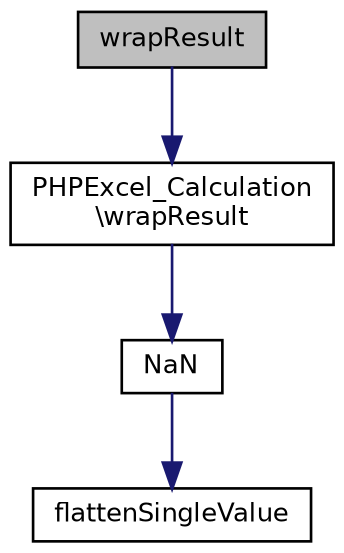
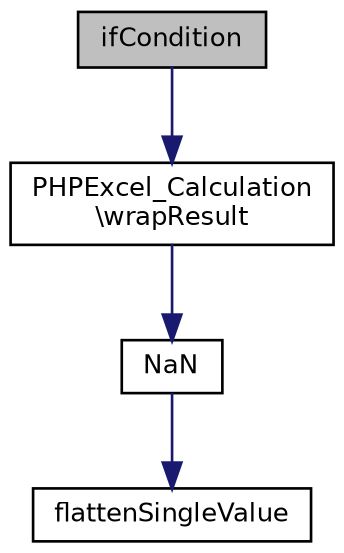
(172, 40) -> (172, 40)
